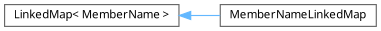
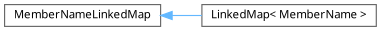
(205, 15) -> (187, 15)
